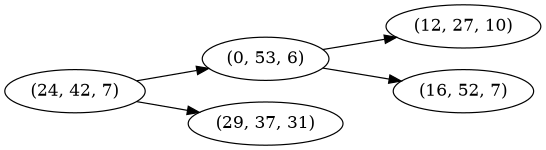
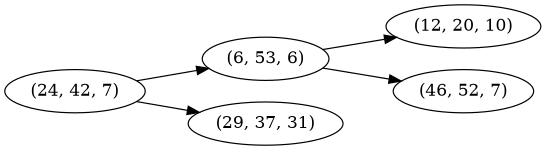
(463, 26) -> (463, 26)
(266, 59) -> (266, 59)
(463, 91) -> (463, 91)
